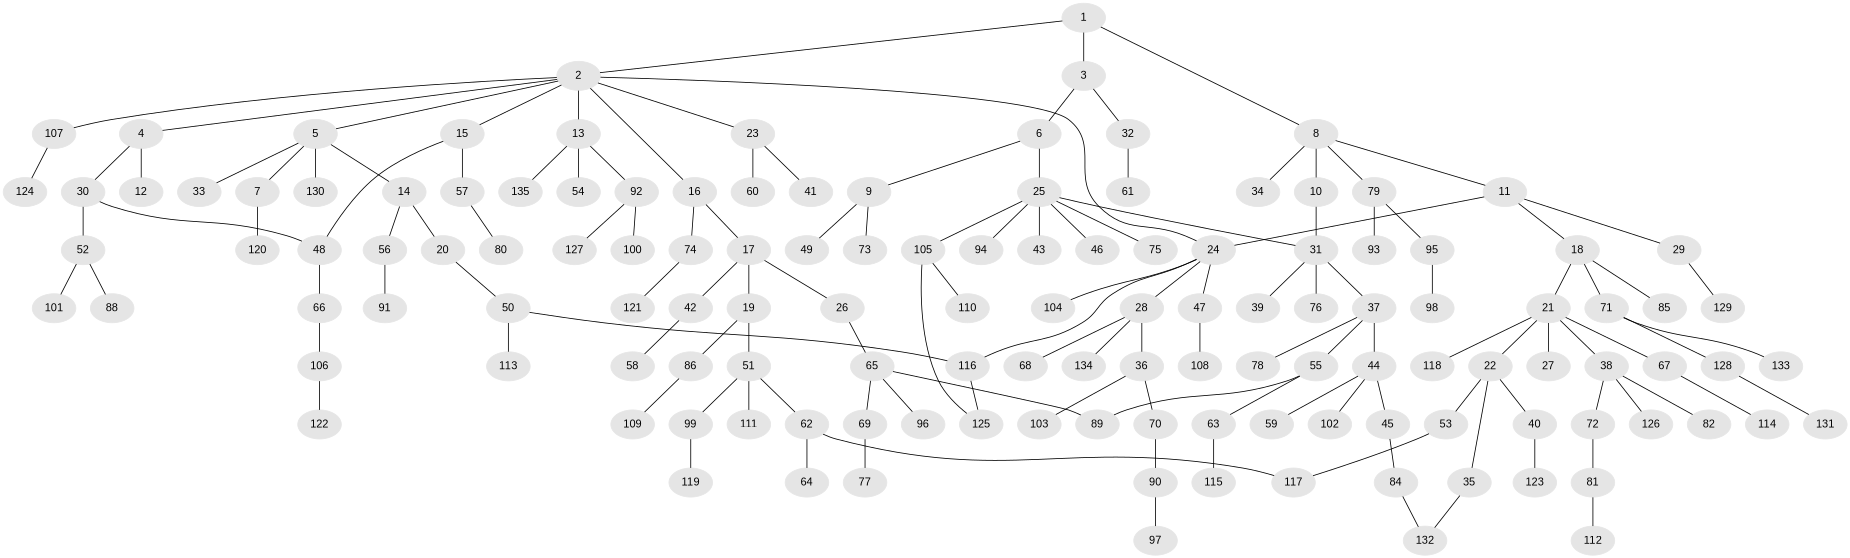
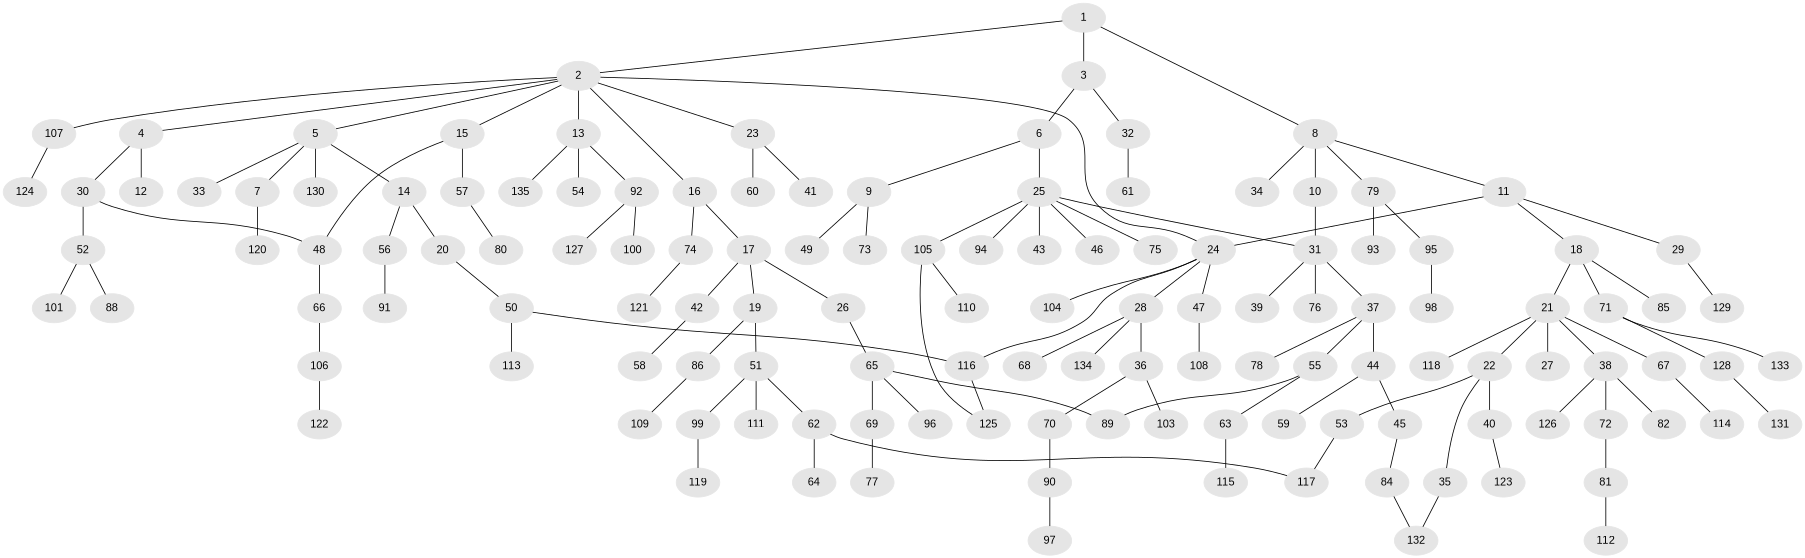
(1330, 424) -> none
